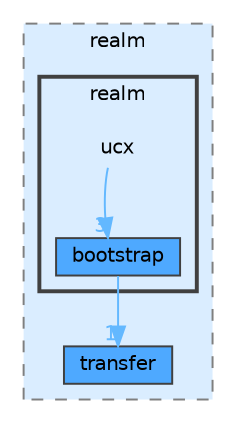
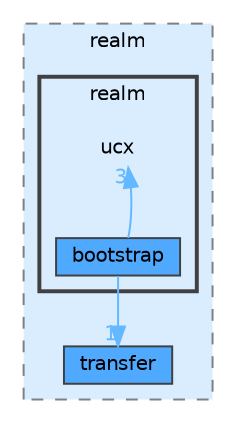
(105, 193) -> (131, 213)
